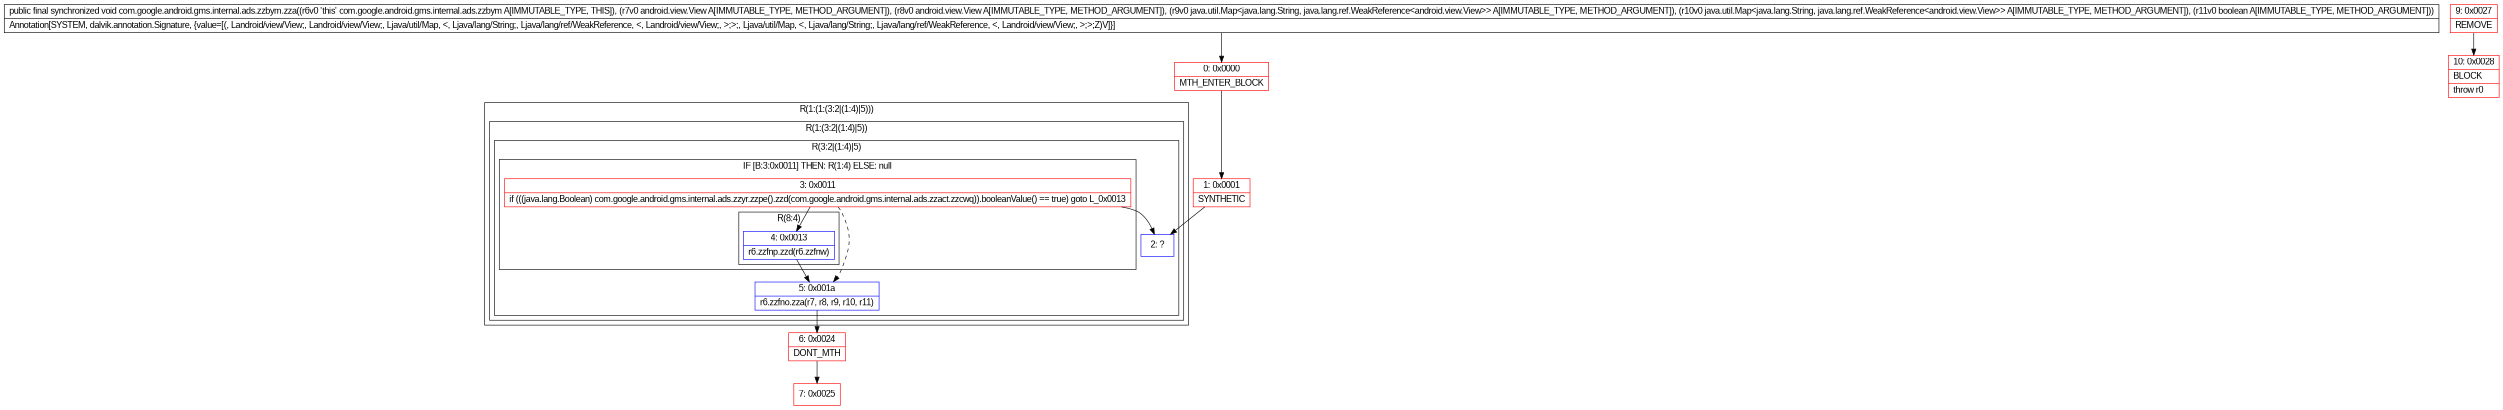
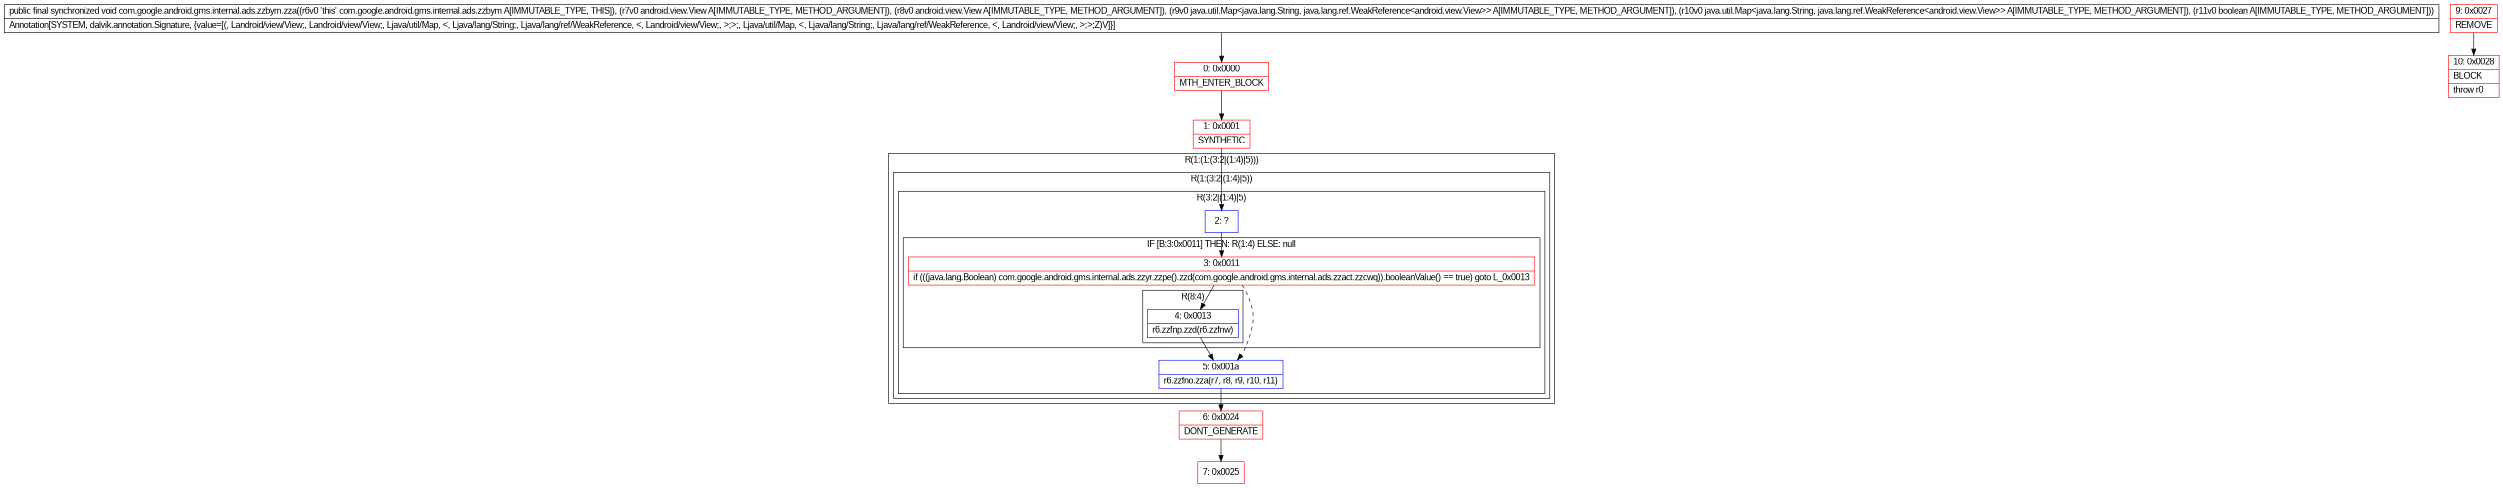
(1140, 213) -> (1222, 242)
(817, 354) -> (1221, 432)
